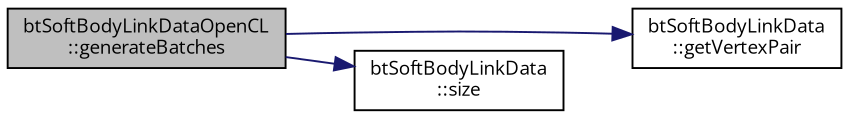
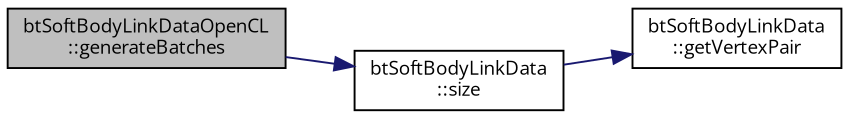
(449, 32) -> (588, 61)
